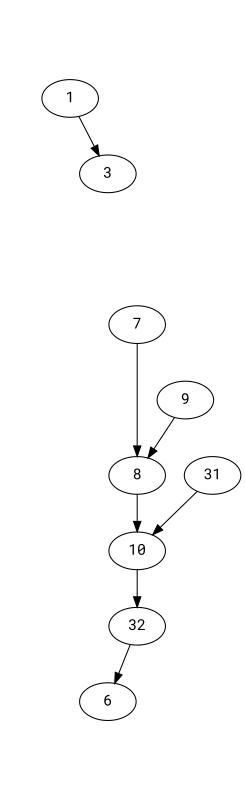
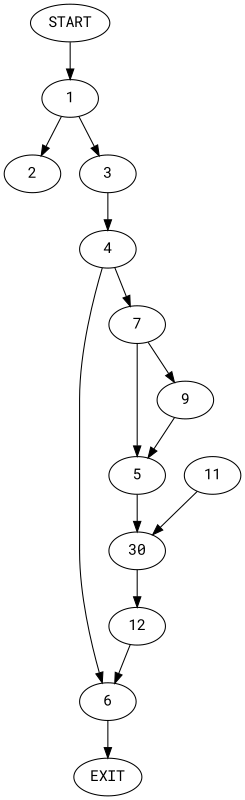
none -> (70, 23)
none -> (32, 174)
none -> (108, 249)
none -> (158, 358)
(137, 475) -> (137, 475)
(213, 475) -> (213, 475)
(137, 551) -> (137, 551)
(137, 626) -> (137, 626)
none -> (108, 777)
